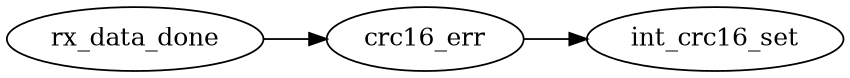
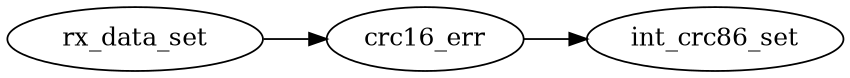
(135, 39) -> (135, 39)
(715, 39) -> (715, 39)
